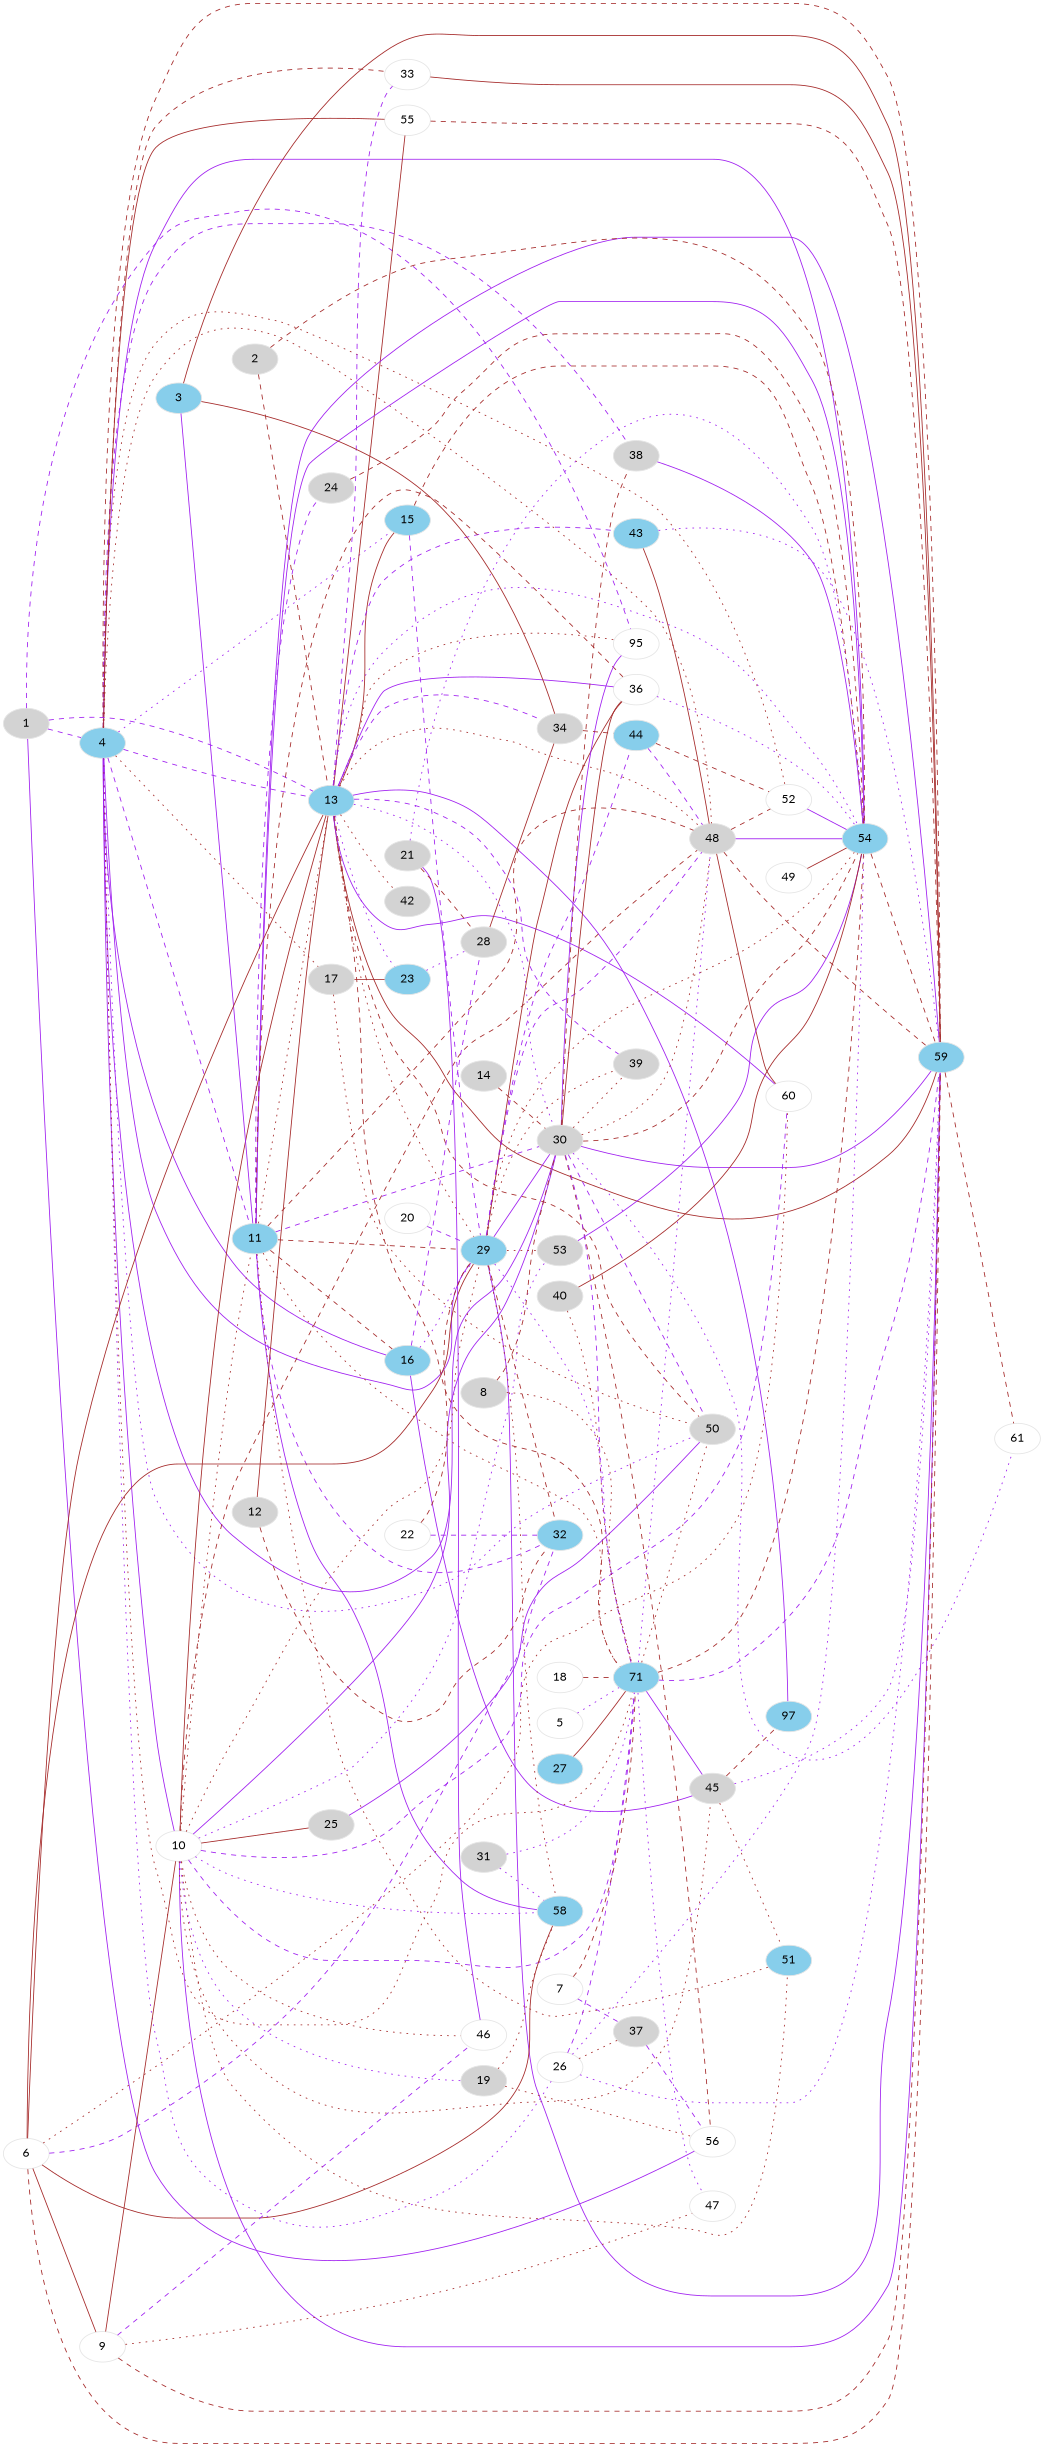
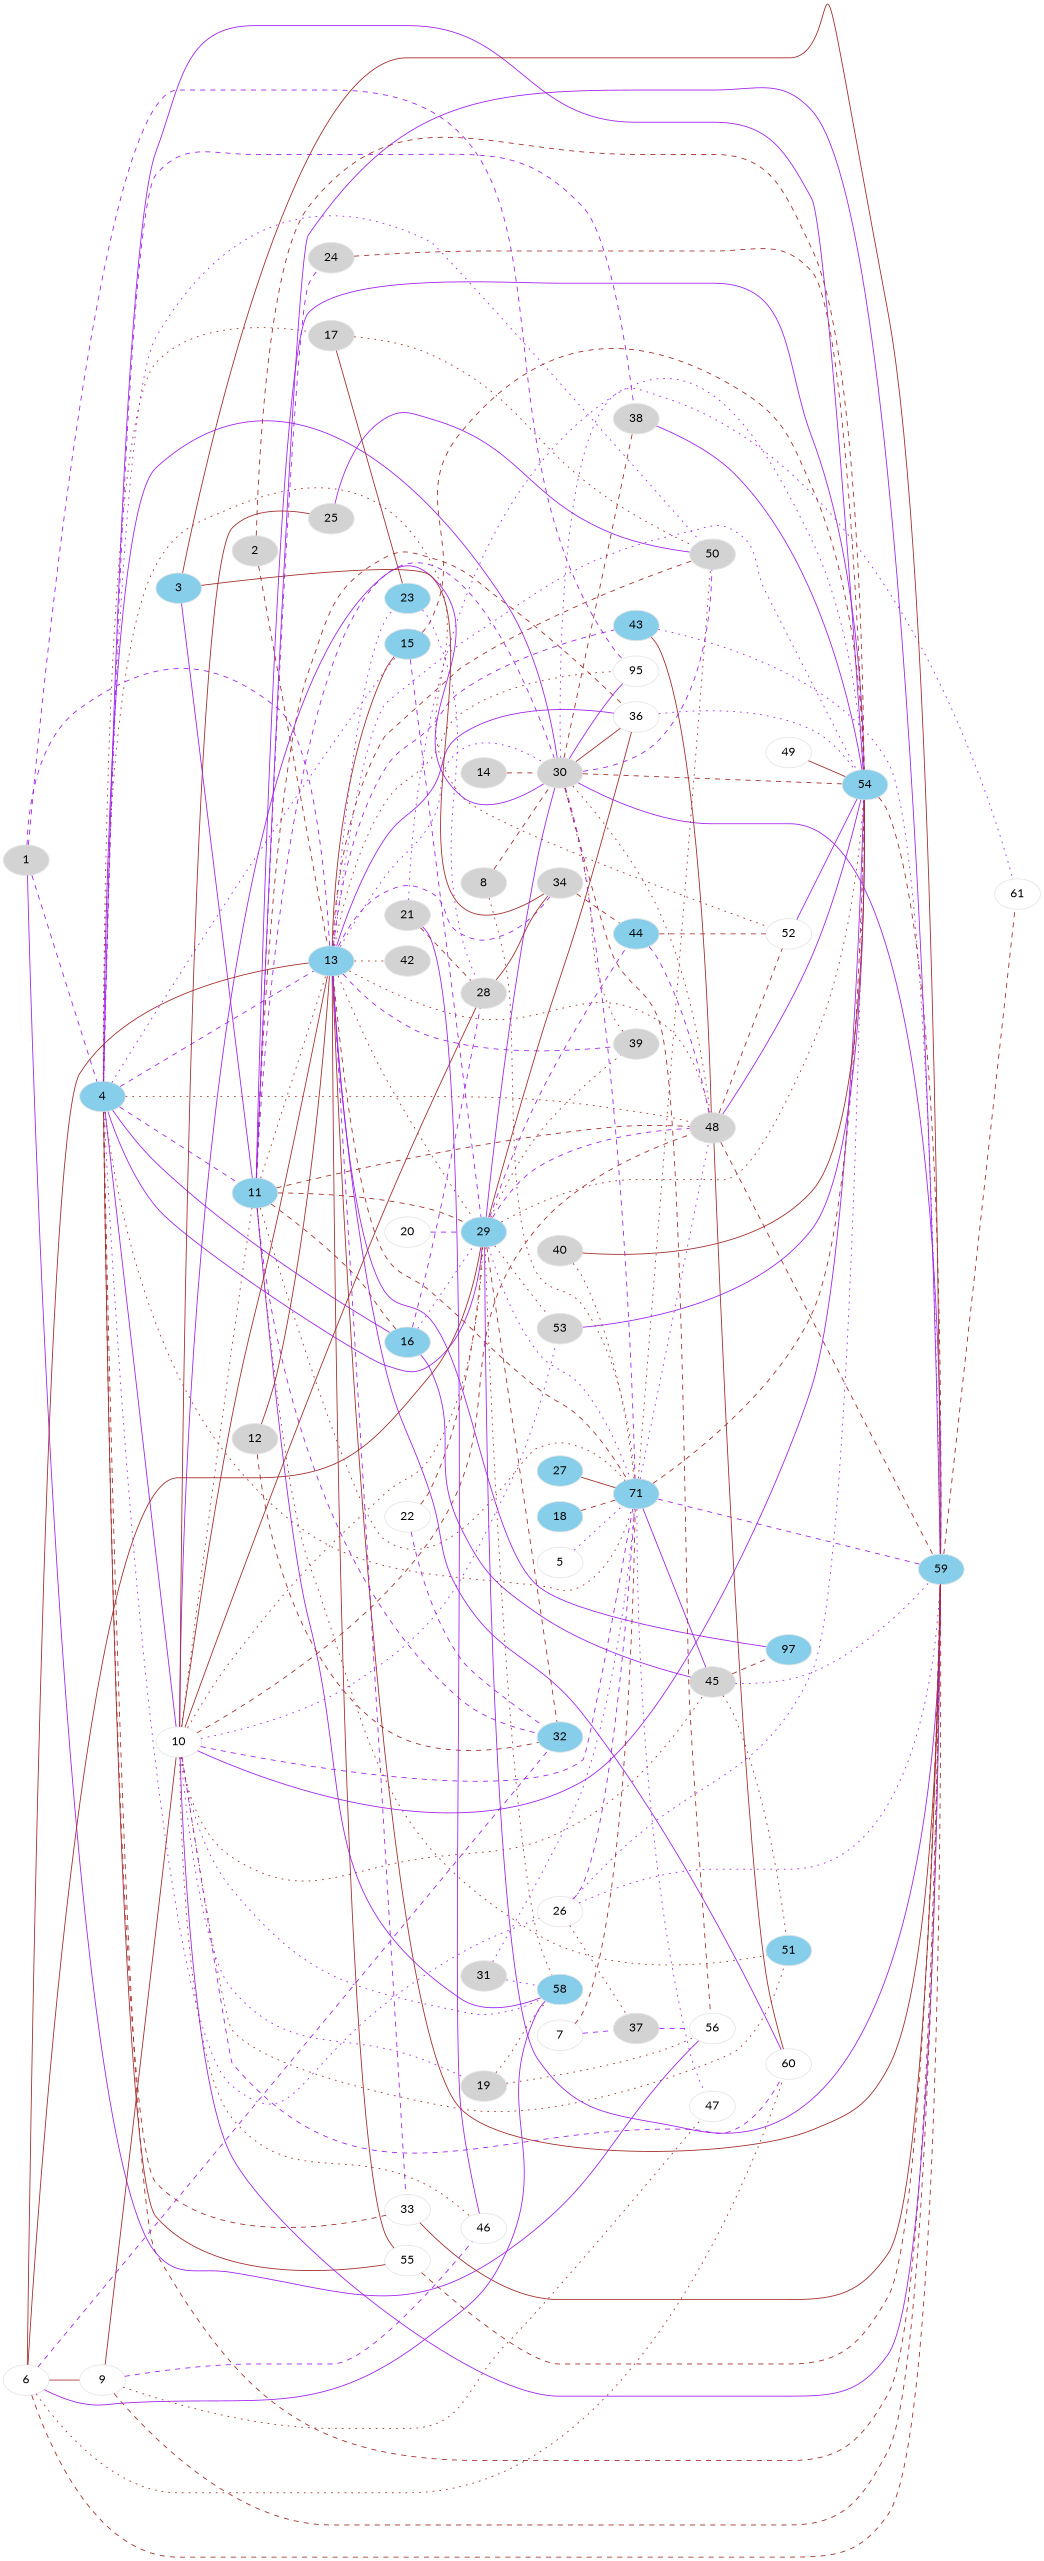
none -> (322, 1364)
none -> (762, 1513)
(560, 1678) -> (560, 1517)
(355, 2193) -> (418, 2344)
